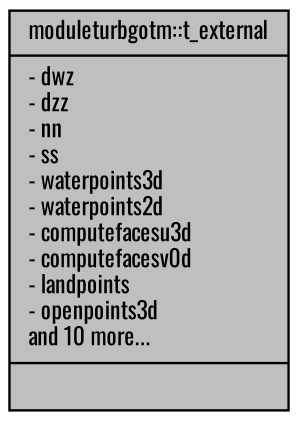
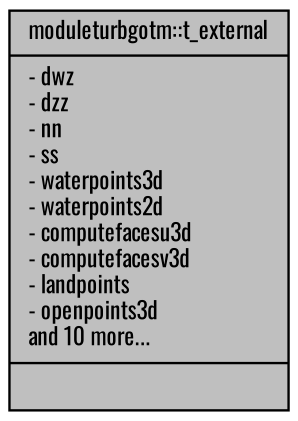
(111, 260) -> (110, 260)
